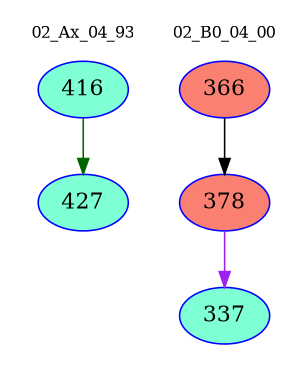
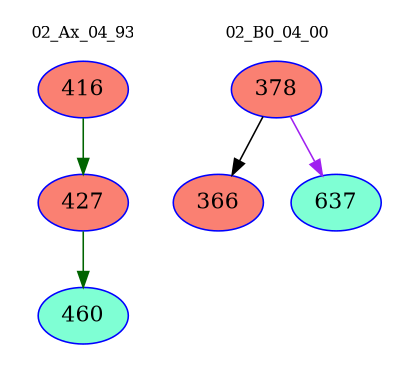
(83, 90) -> (83, 90)
(225, 138) -> (251, 139)
(83, 203) -> (83, 203)
none -> (83, 316)
(225, 316) -> (336, 203)
